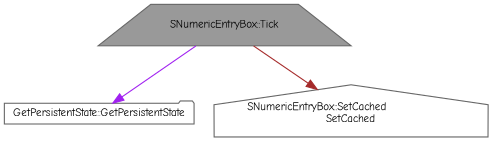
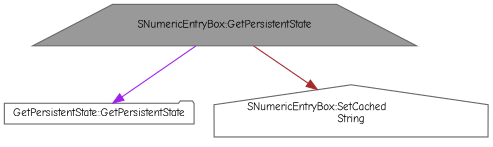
(225, 25) -> (225, 25)
(351, 114) -> (351, 114)
